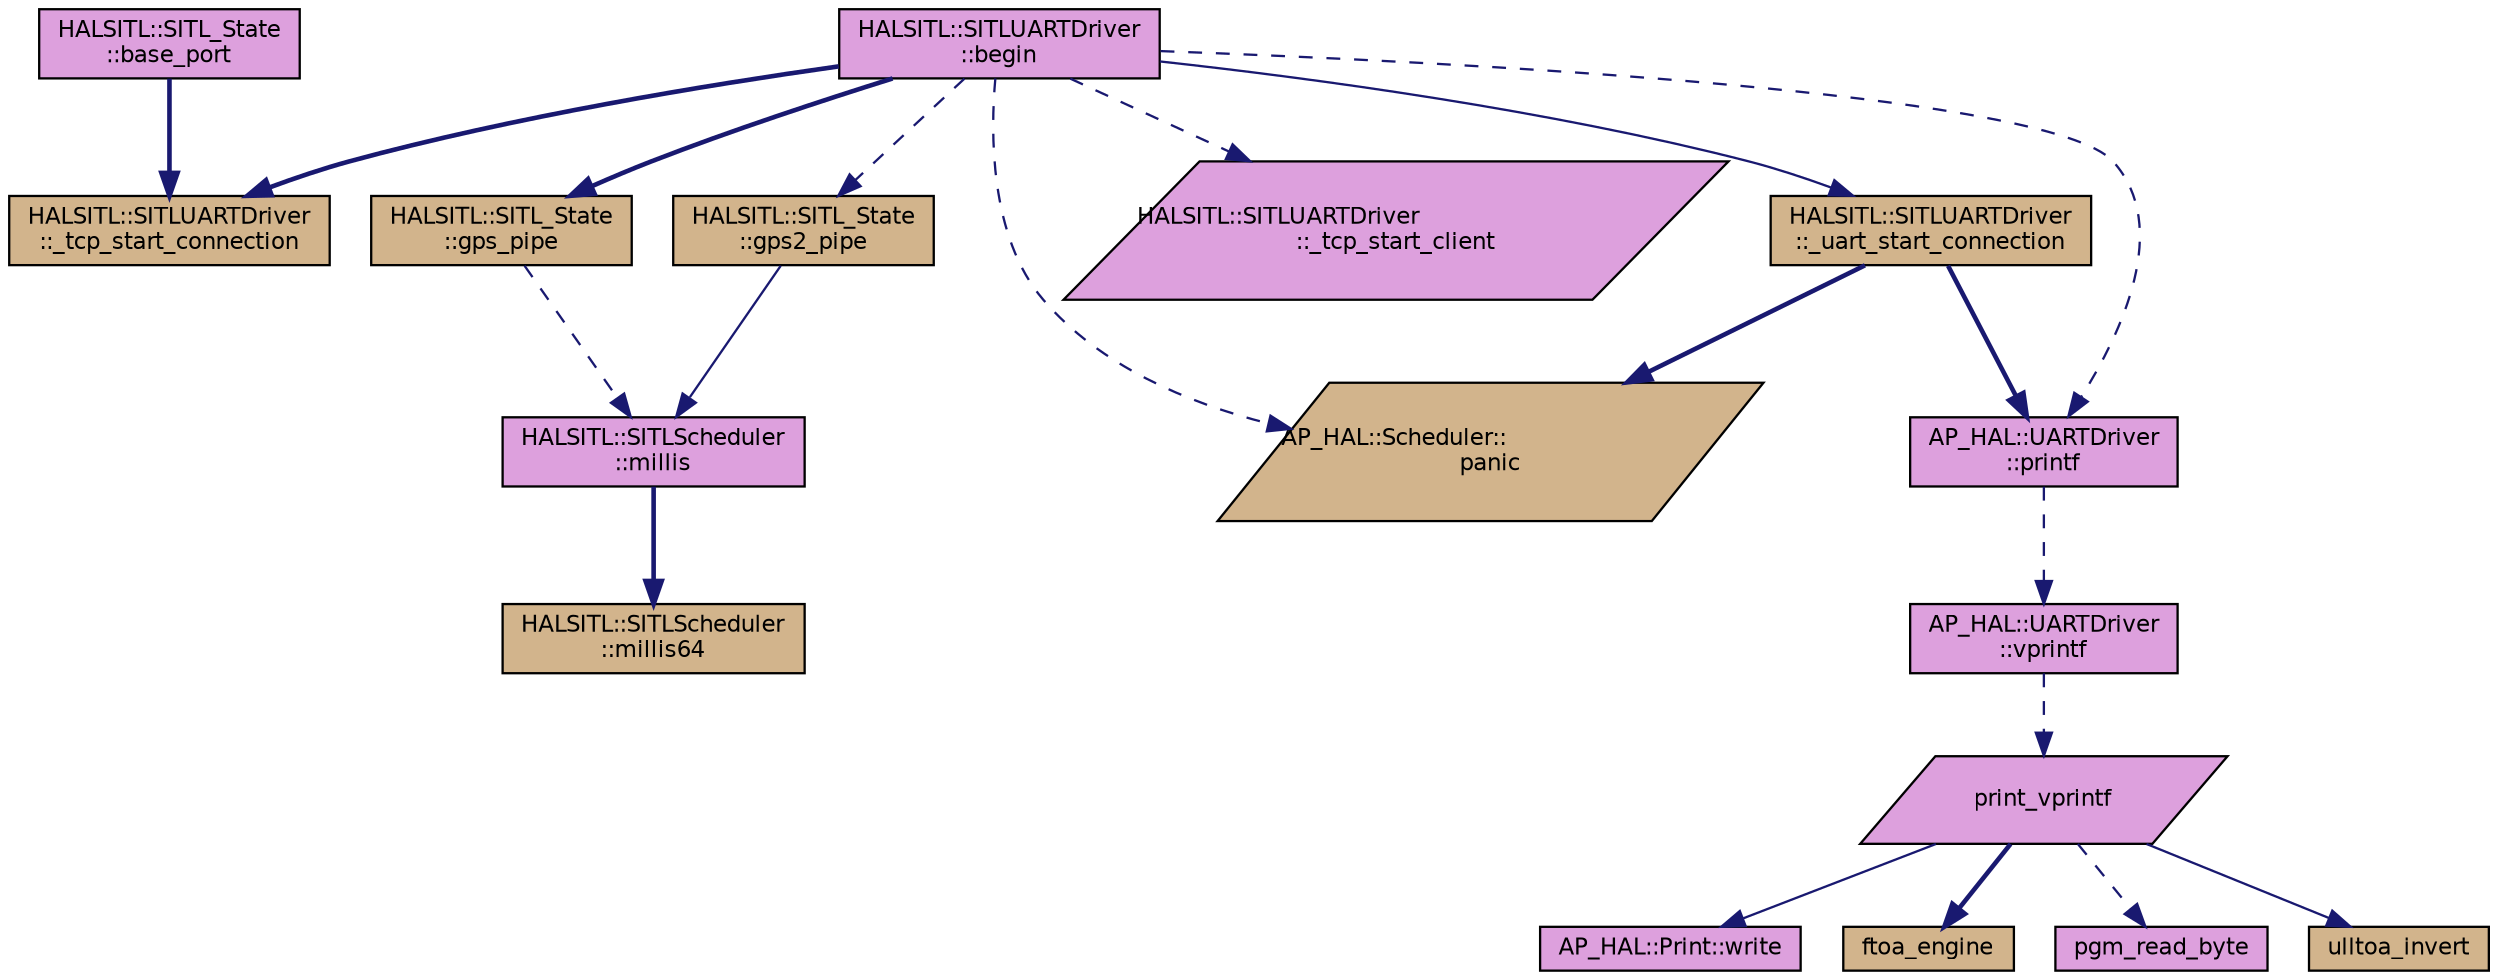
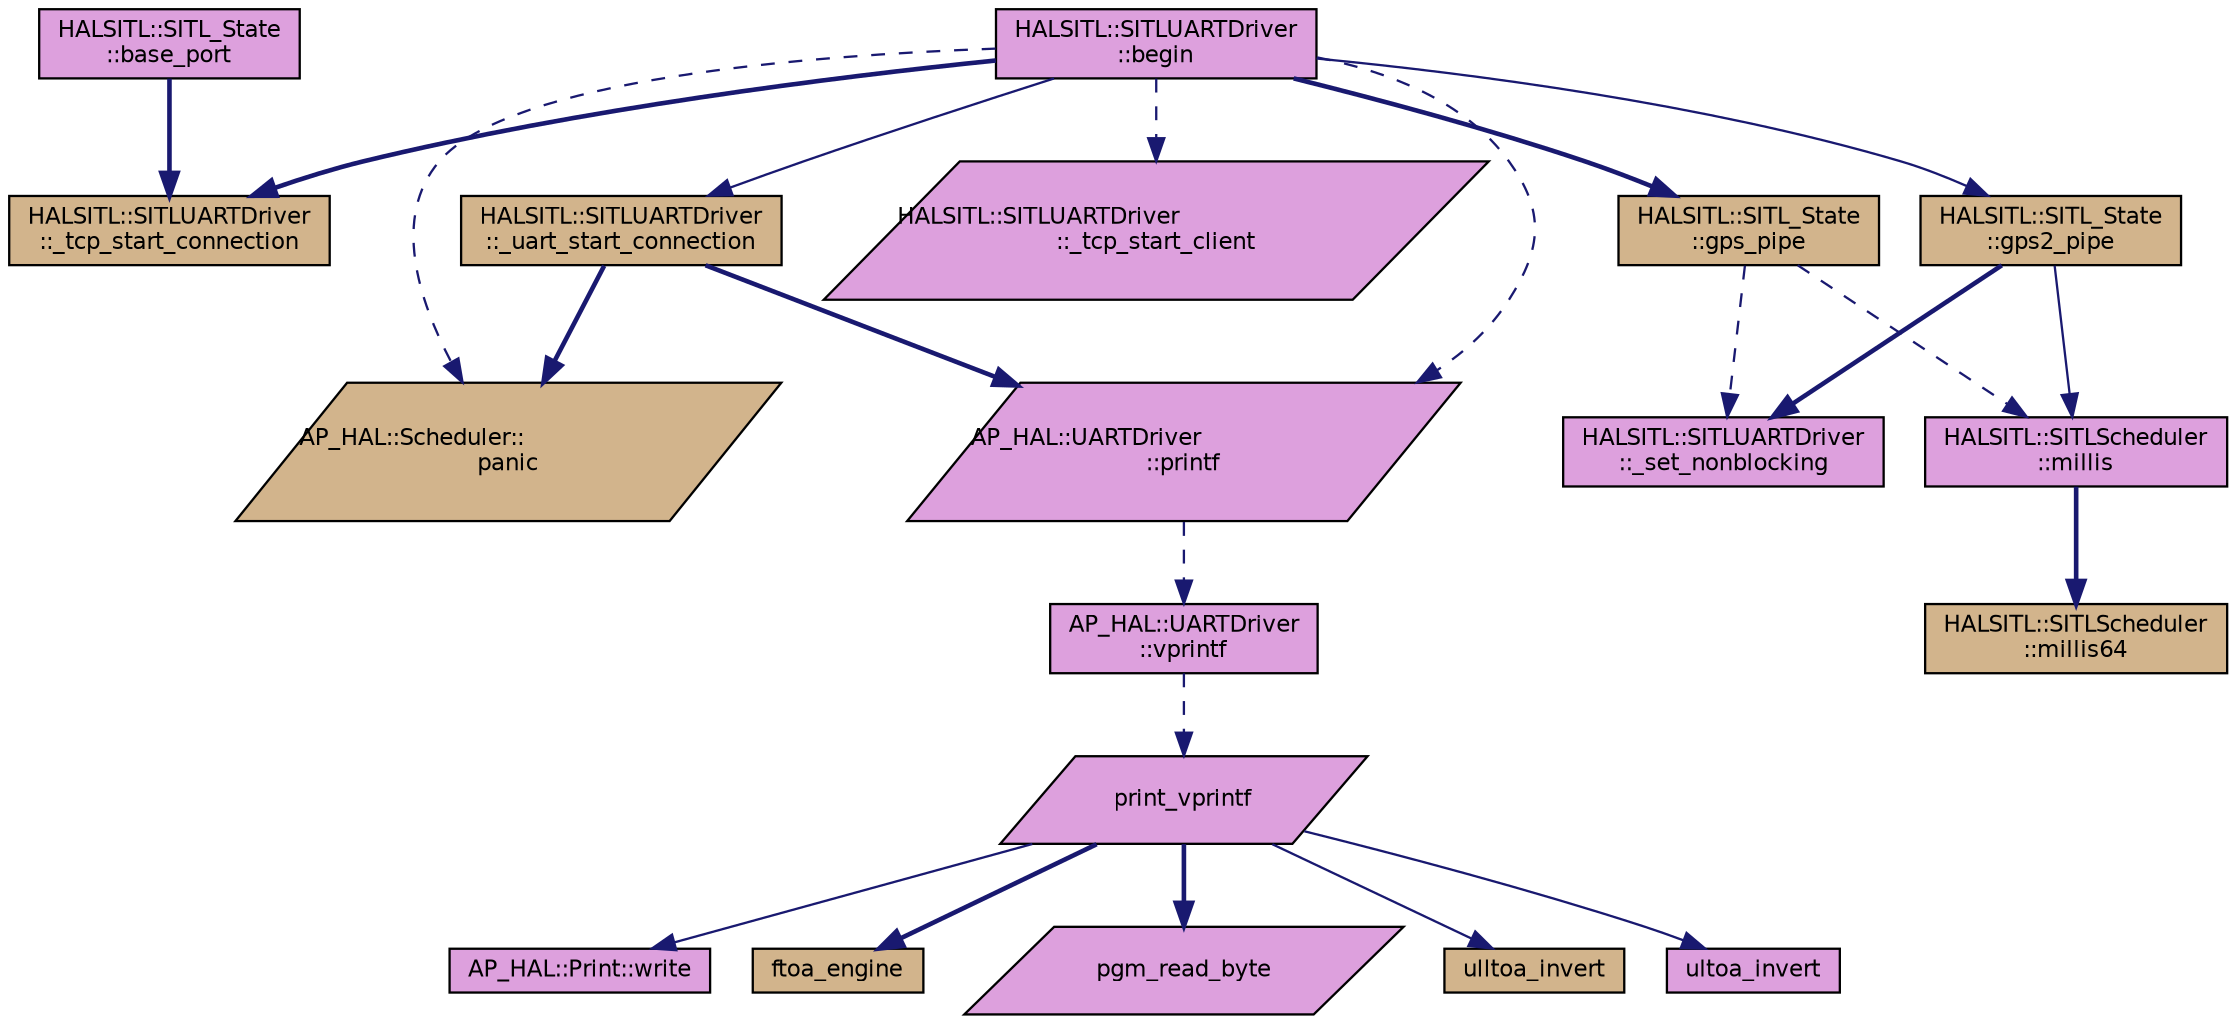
(910, 129) -> (1646, 103)
none -> (1723, 452)
(2044, 452) -> (1184, 452)
(2104, 876) -> (1184, 874)
(2161, 949) -> (1184, 971)
none -> (1753, 971)
